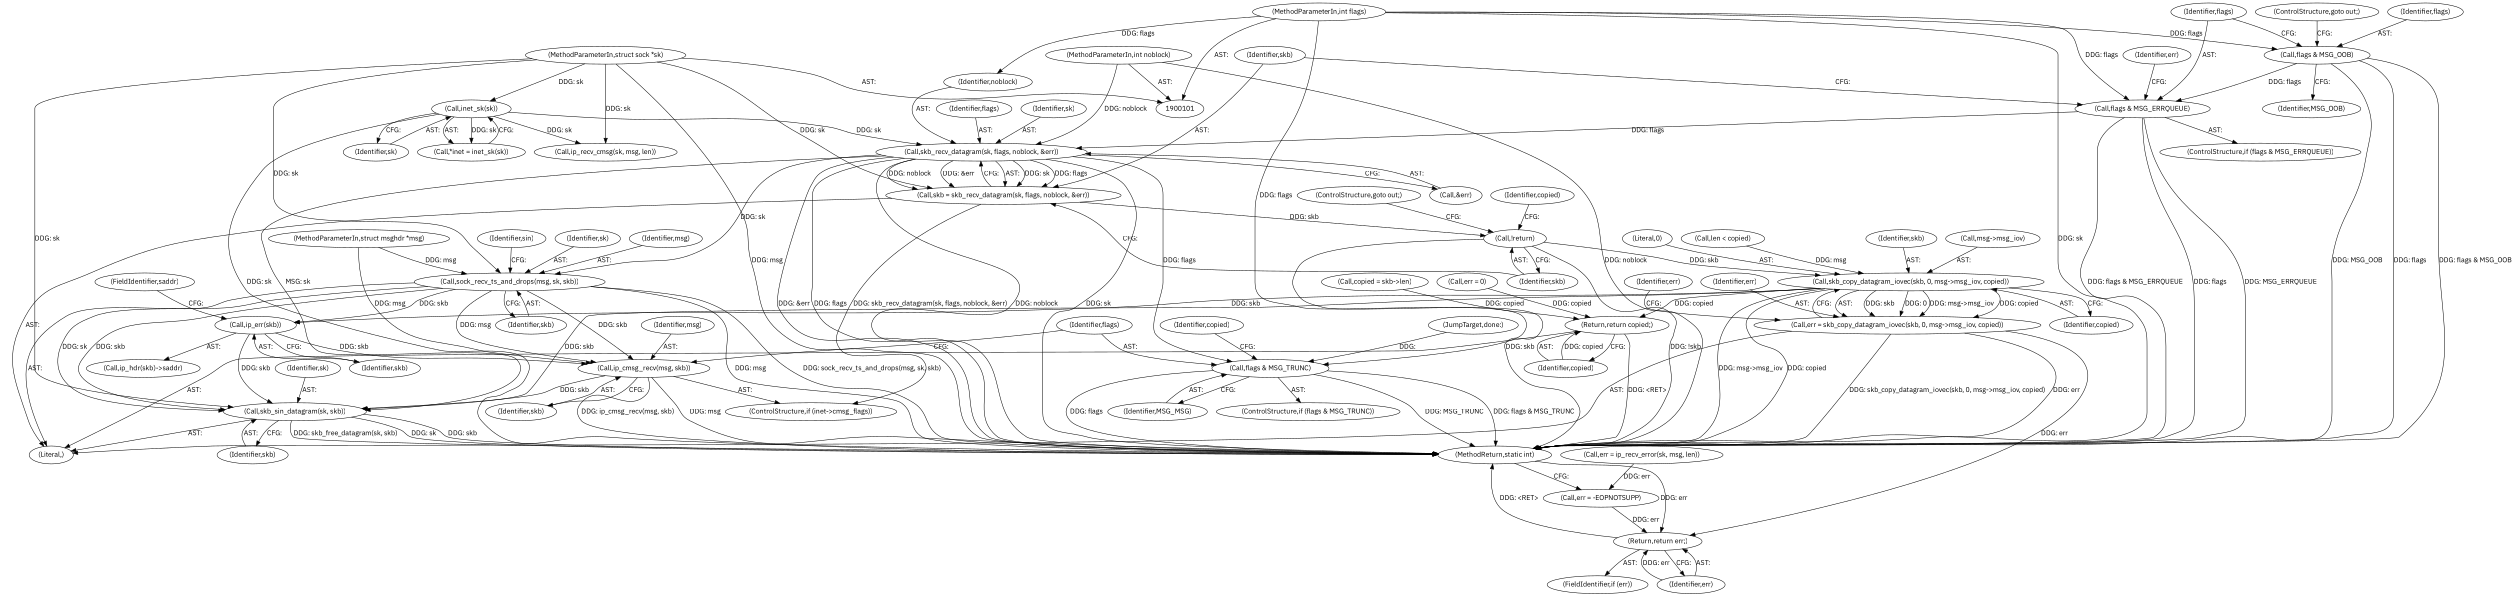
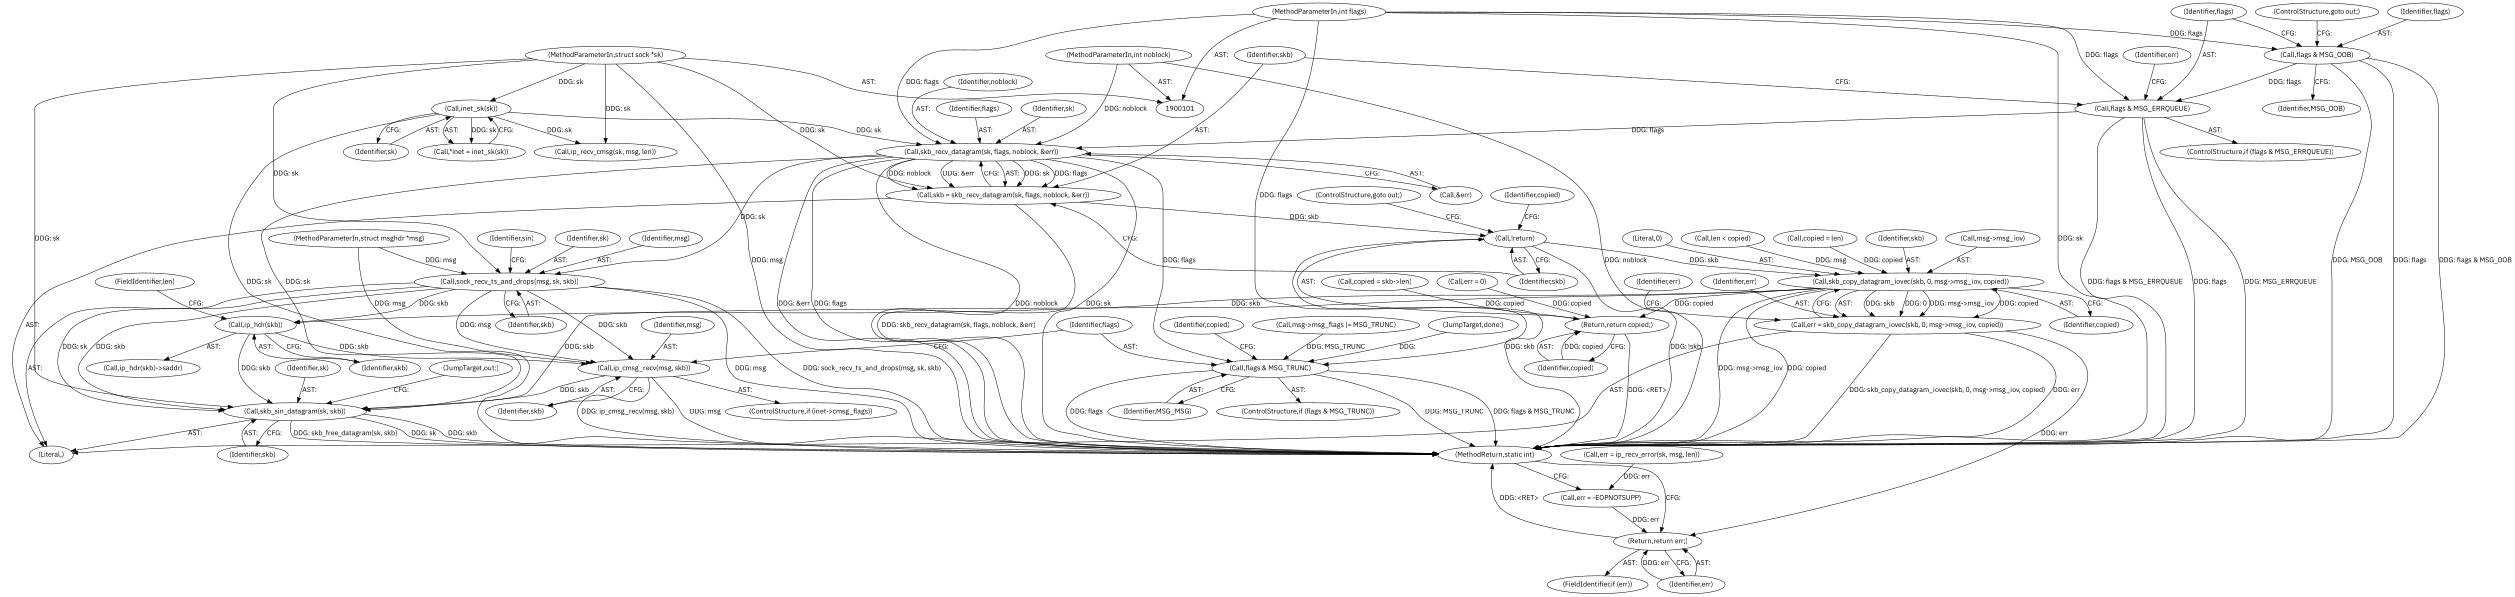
(1127, 29) -> (1033, 40)
none -> (1815, 239)
(145, 282) -> (145, 282)
(298, 282) -> (298, 282)
(843, 321) -> (1021, 357)
(256, 325) -> (256, 325)
none -> (1336, 325)
(737, 353) -> (1326, 300)
none -> (471, 368)
(1674, 498) -> (1674, 498)
